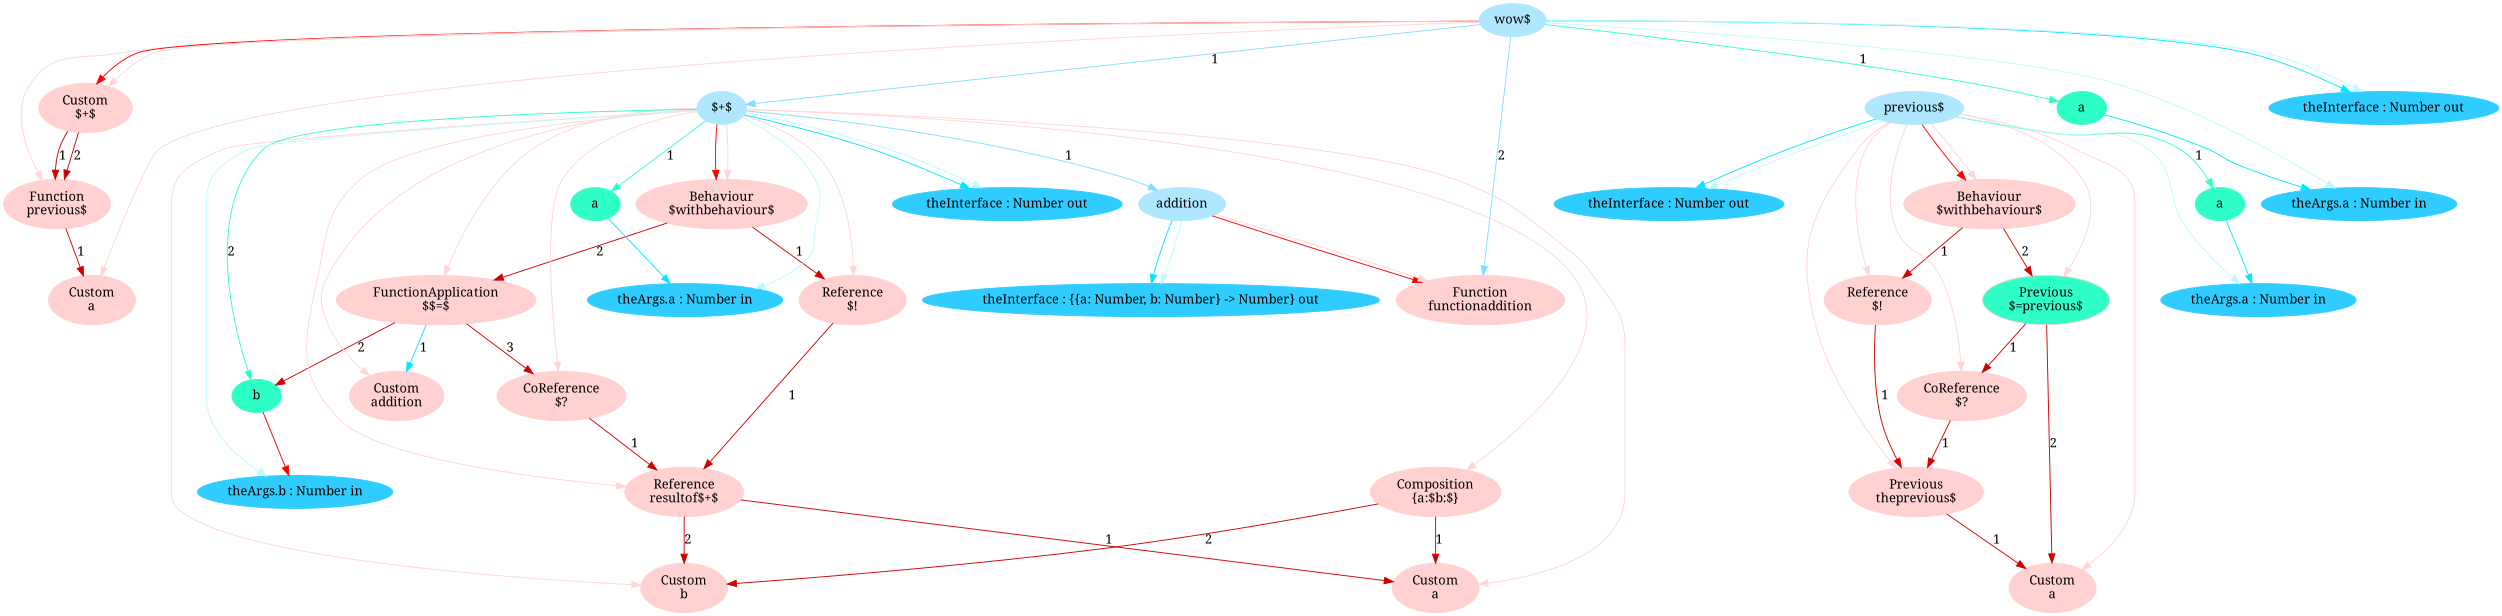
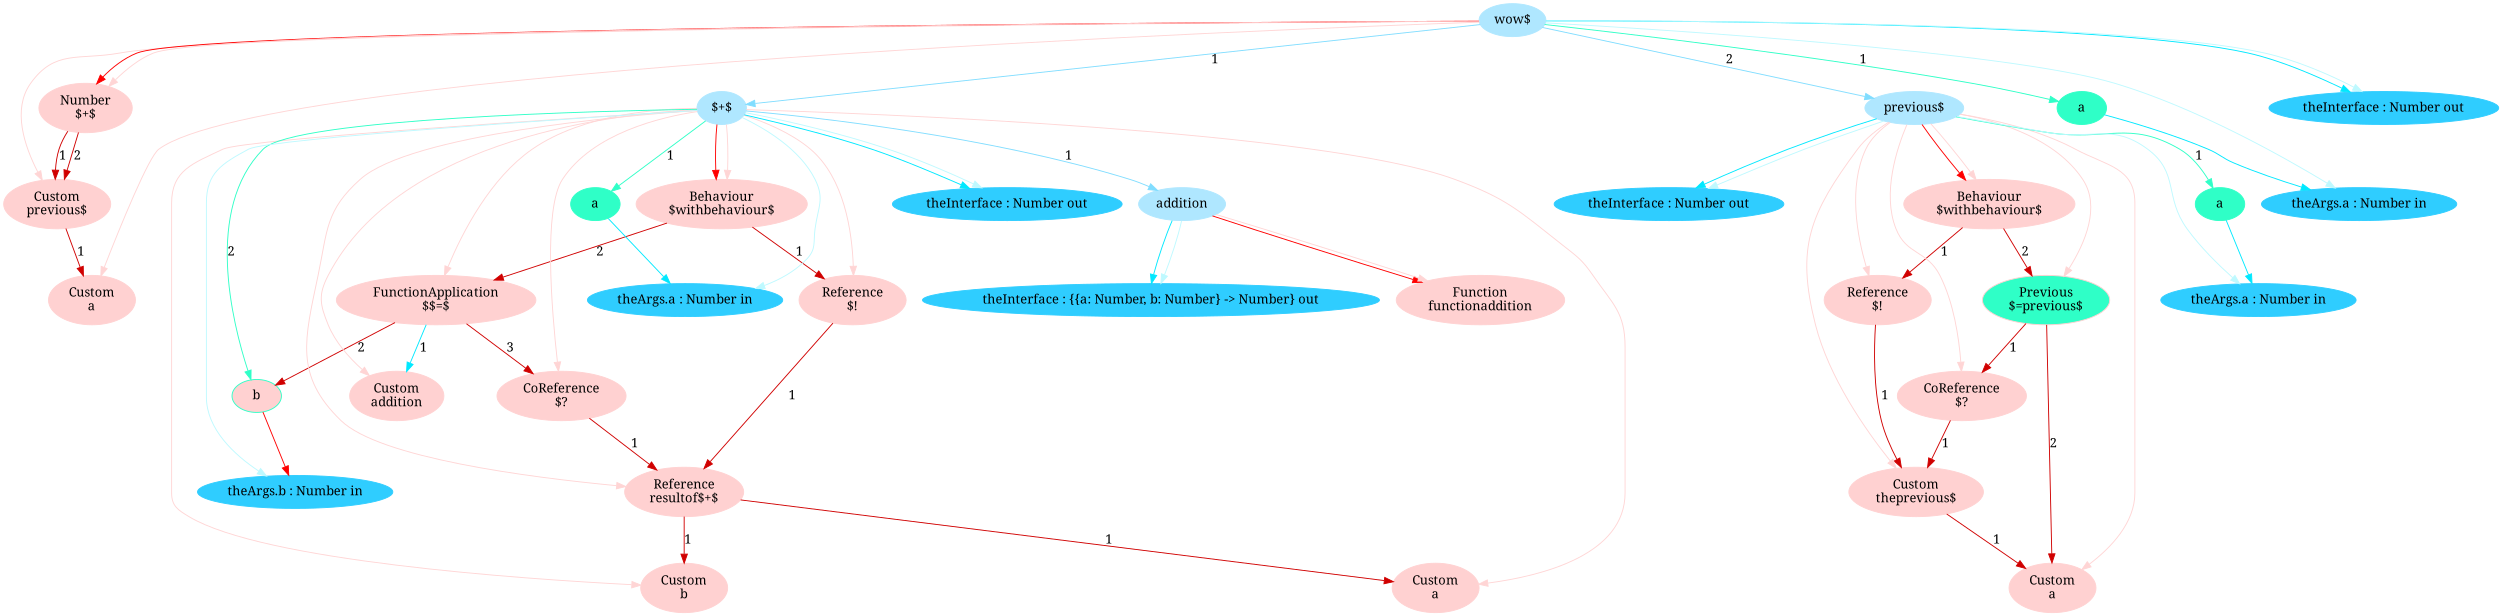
(86, 108) -> (86, 108)
(1498, 151) -> (1704, 62)
(57, 204) -> (57, 204)
(257, 396) -> (257, 396)
(1436, 492) -> none
(1916, 492) -> (1916, 492)
(688, 540) -> (688, 540)
